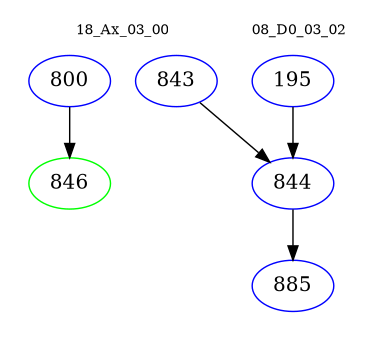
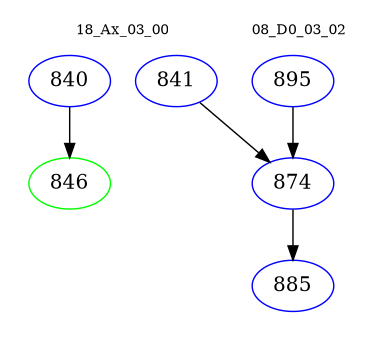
(70, 81) -> (70, 81)
(176, 81) -> (176, 81)
(293, 81) -> (293, 81)
(293, 183) -> (293, 183)
